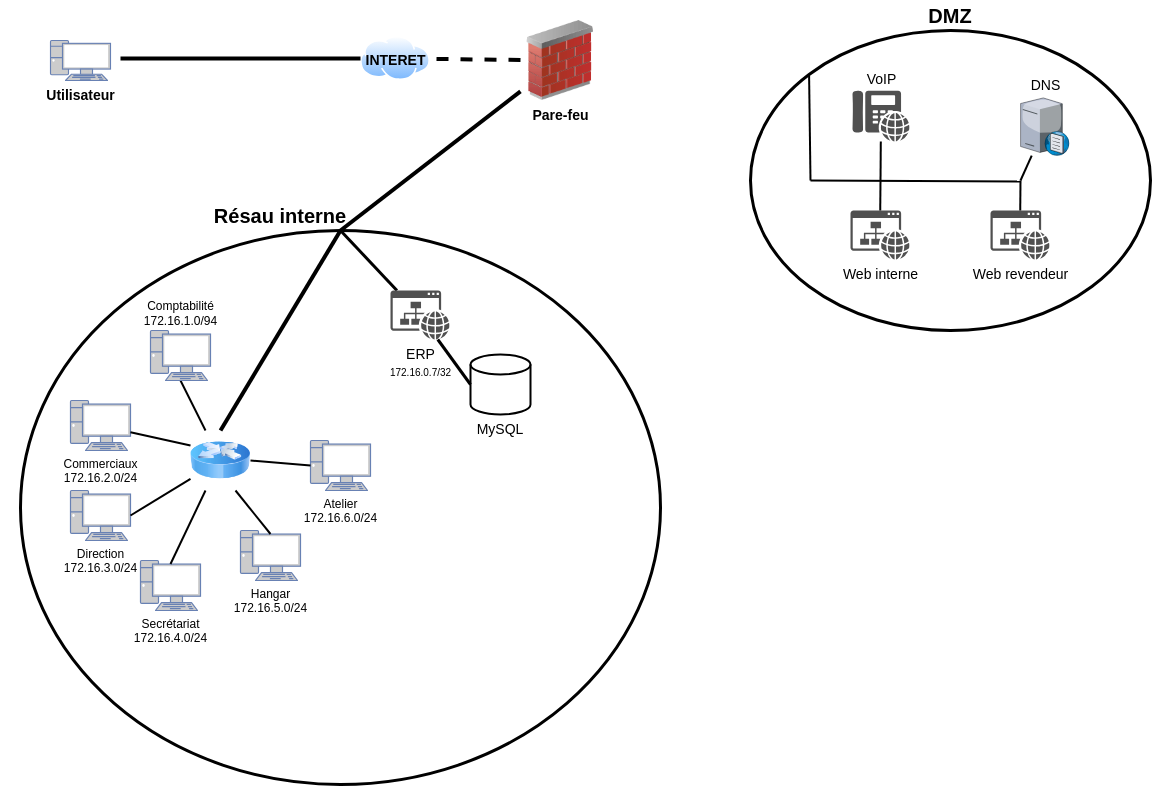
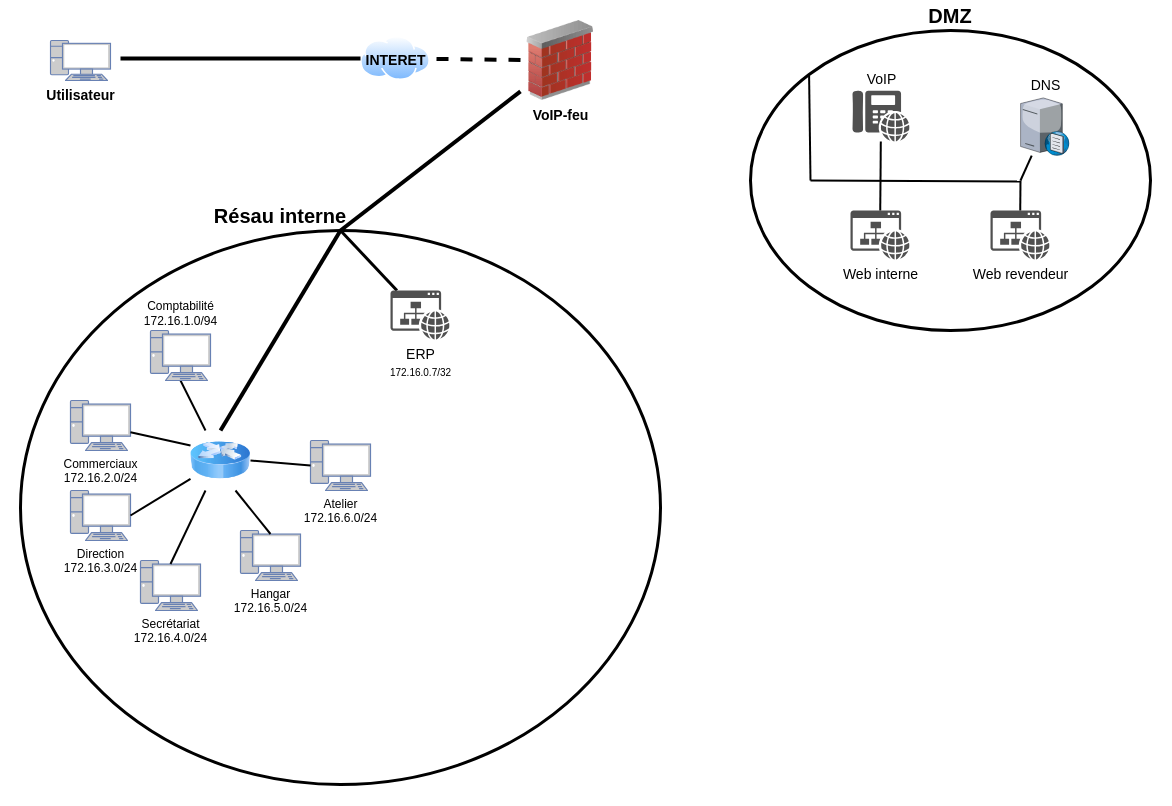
(561, 116) -> (561, 116)
(453, 361) -> none
(501, 385) -> none
